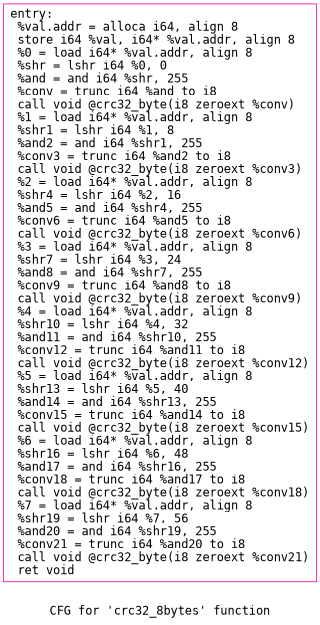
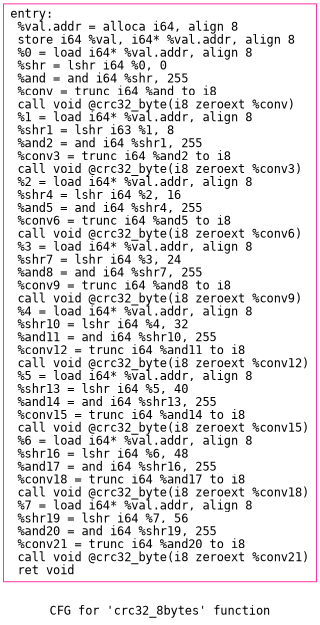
(92, 131) -> (92, 131)
